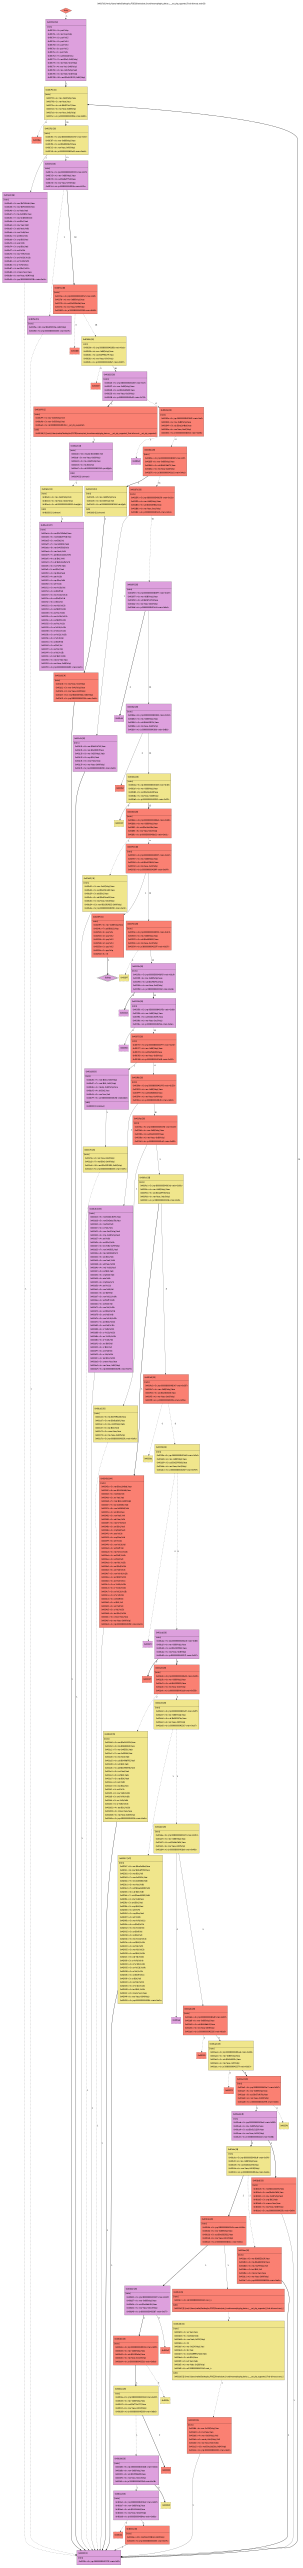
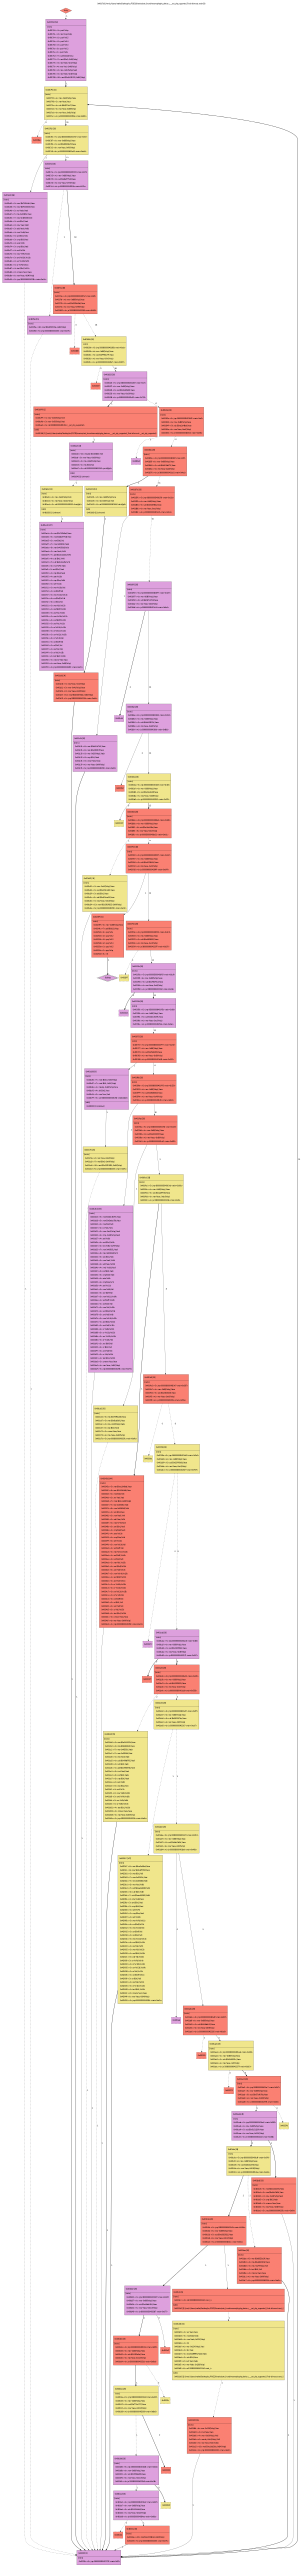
(124, 1048) -> none
